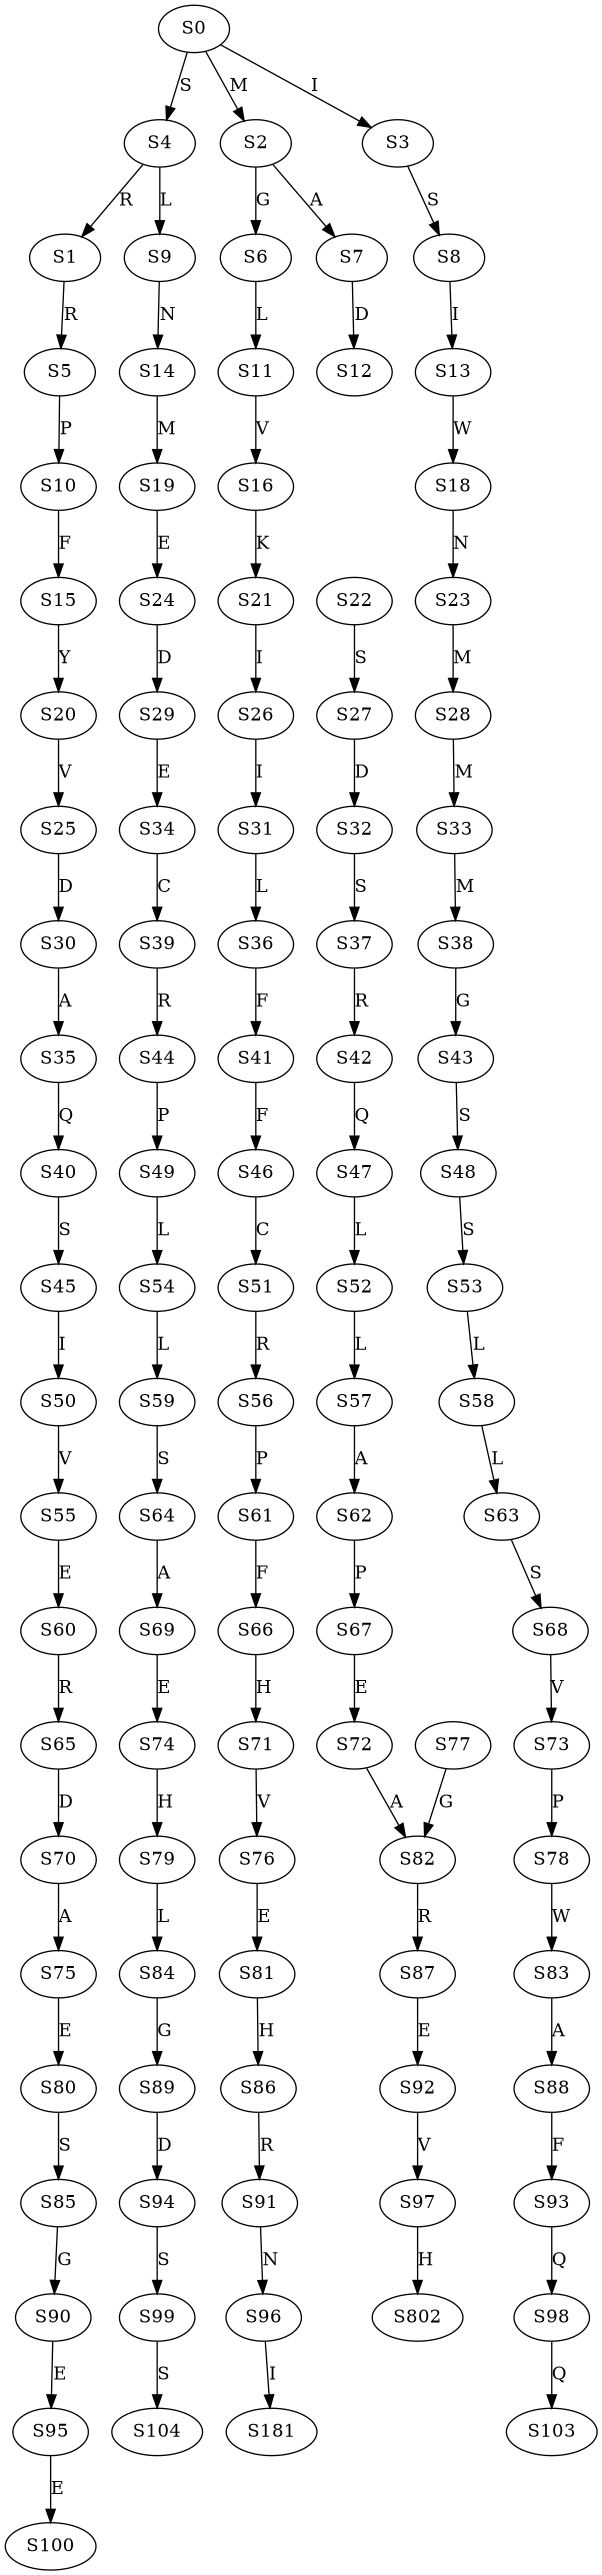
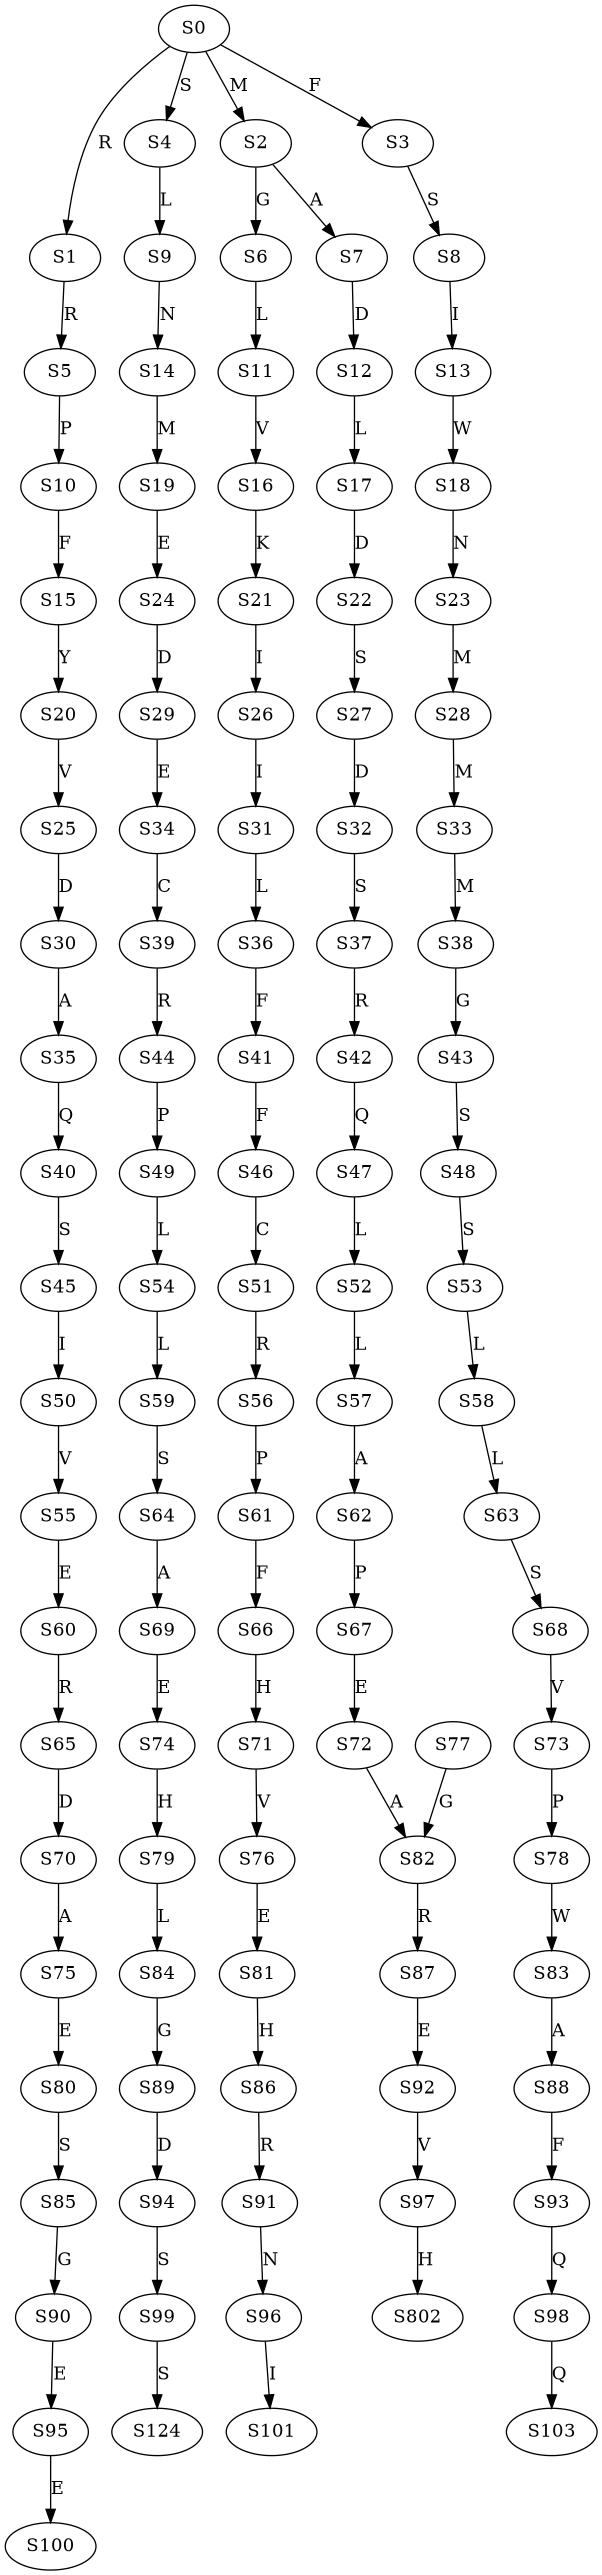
(315, 86) -> (315, 86)
(117, 196) -> (97, 121)
none -> (354, 487)
(157, 2432) -> (157, 2432)
(272, 2432) -> (272, 2432)
